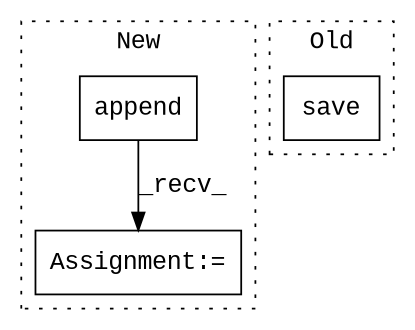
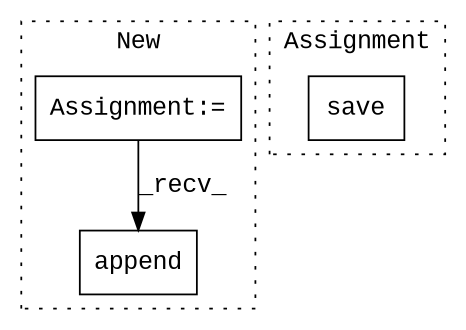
(332, 42) -> (357, 42)
(138, 176) -> (138, 176)
